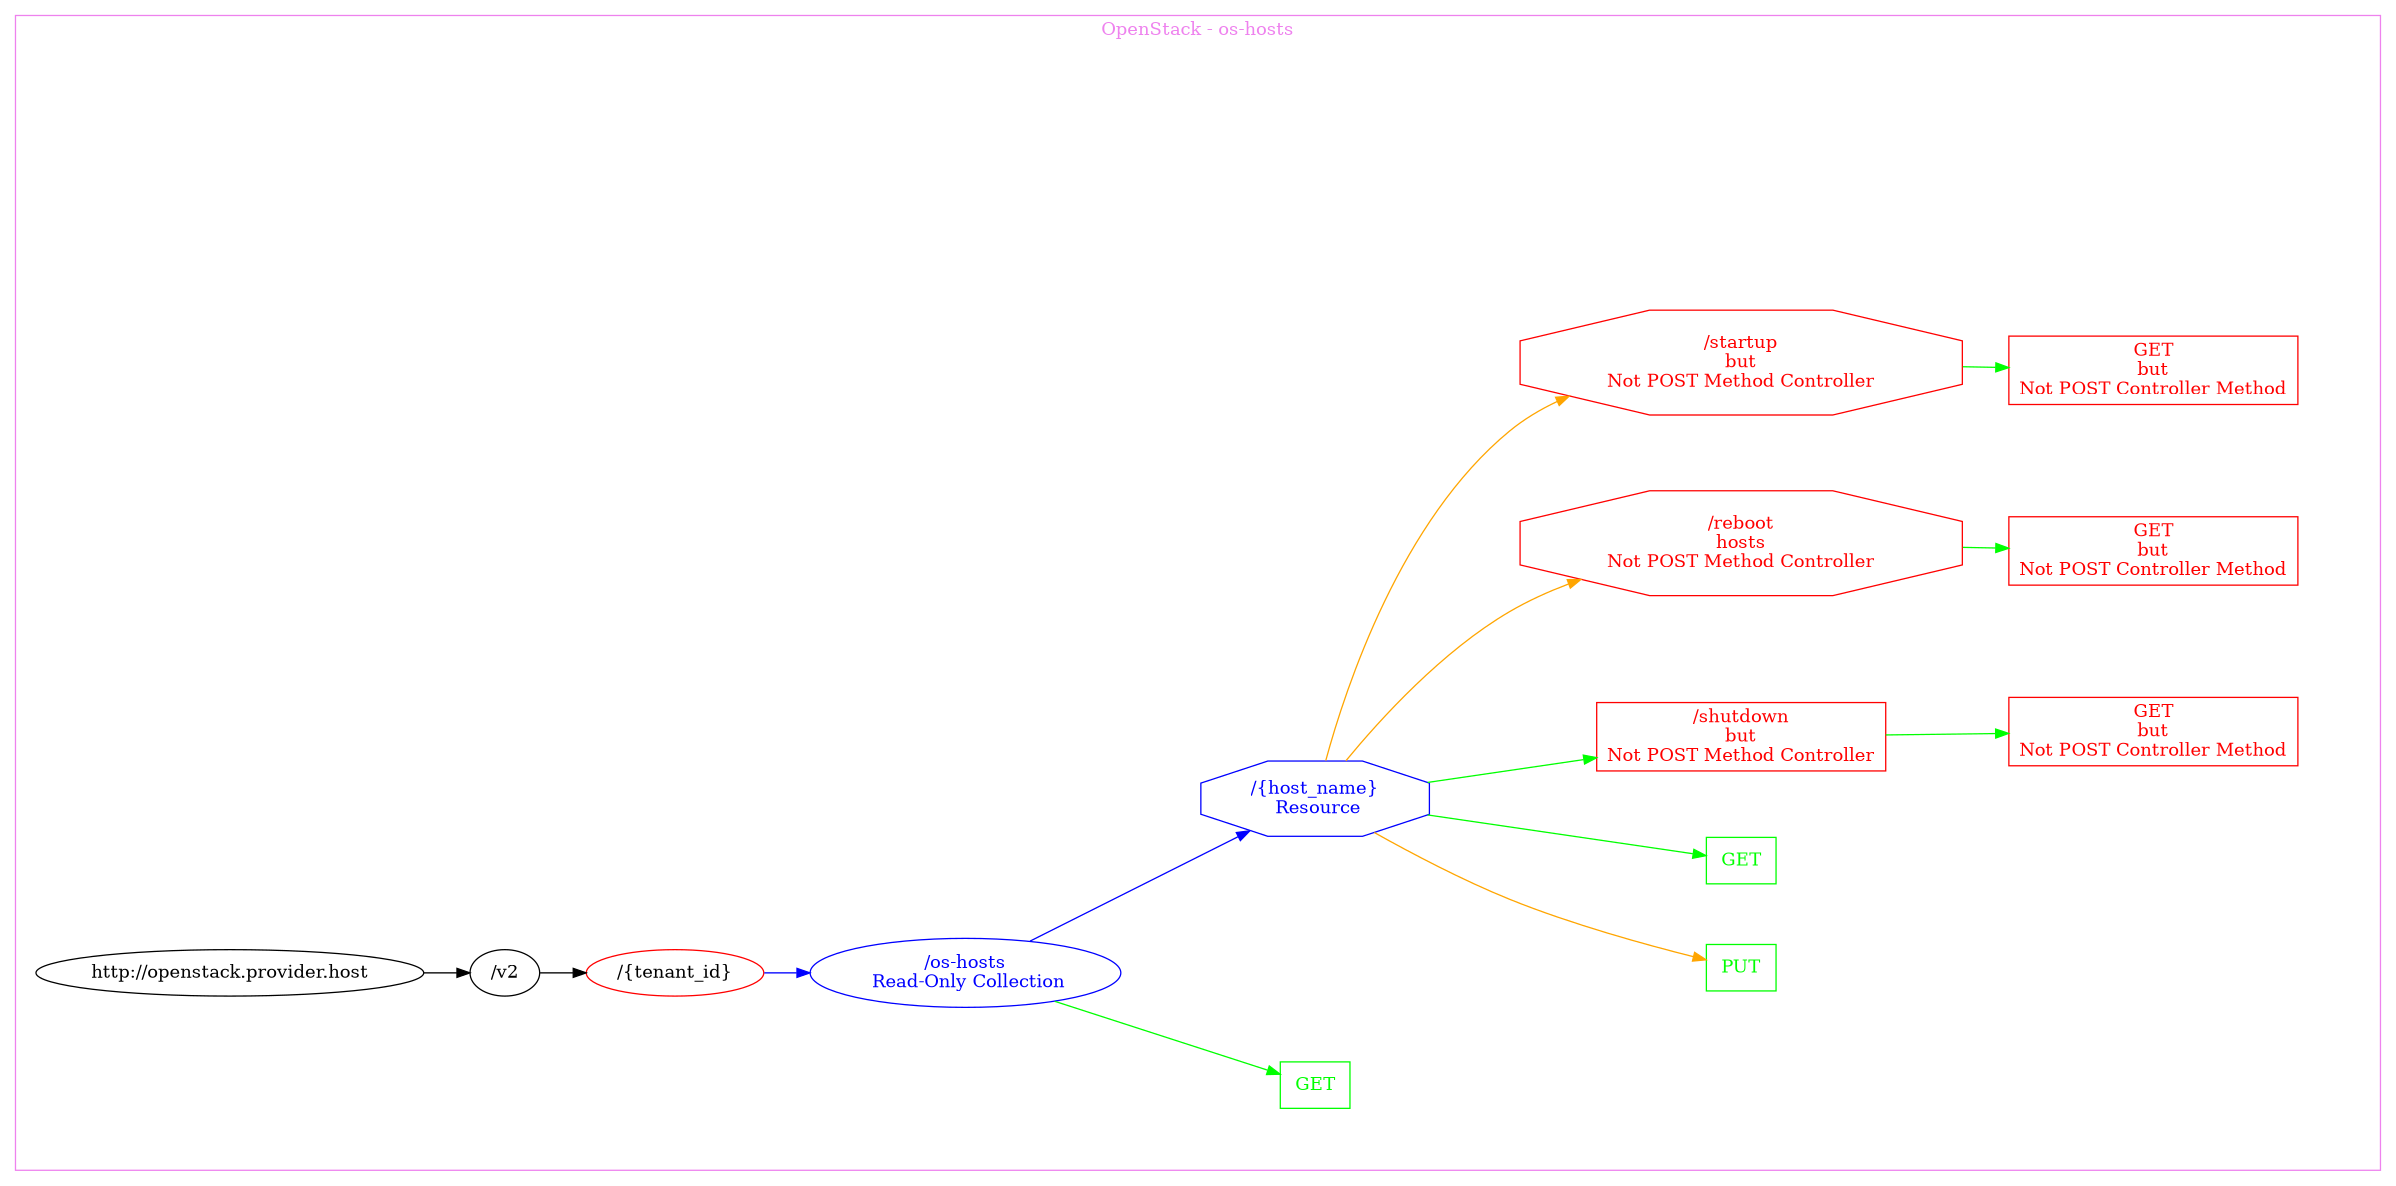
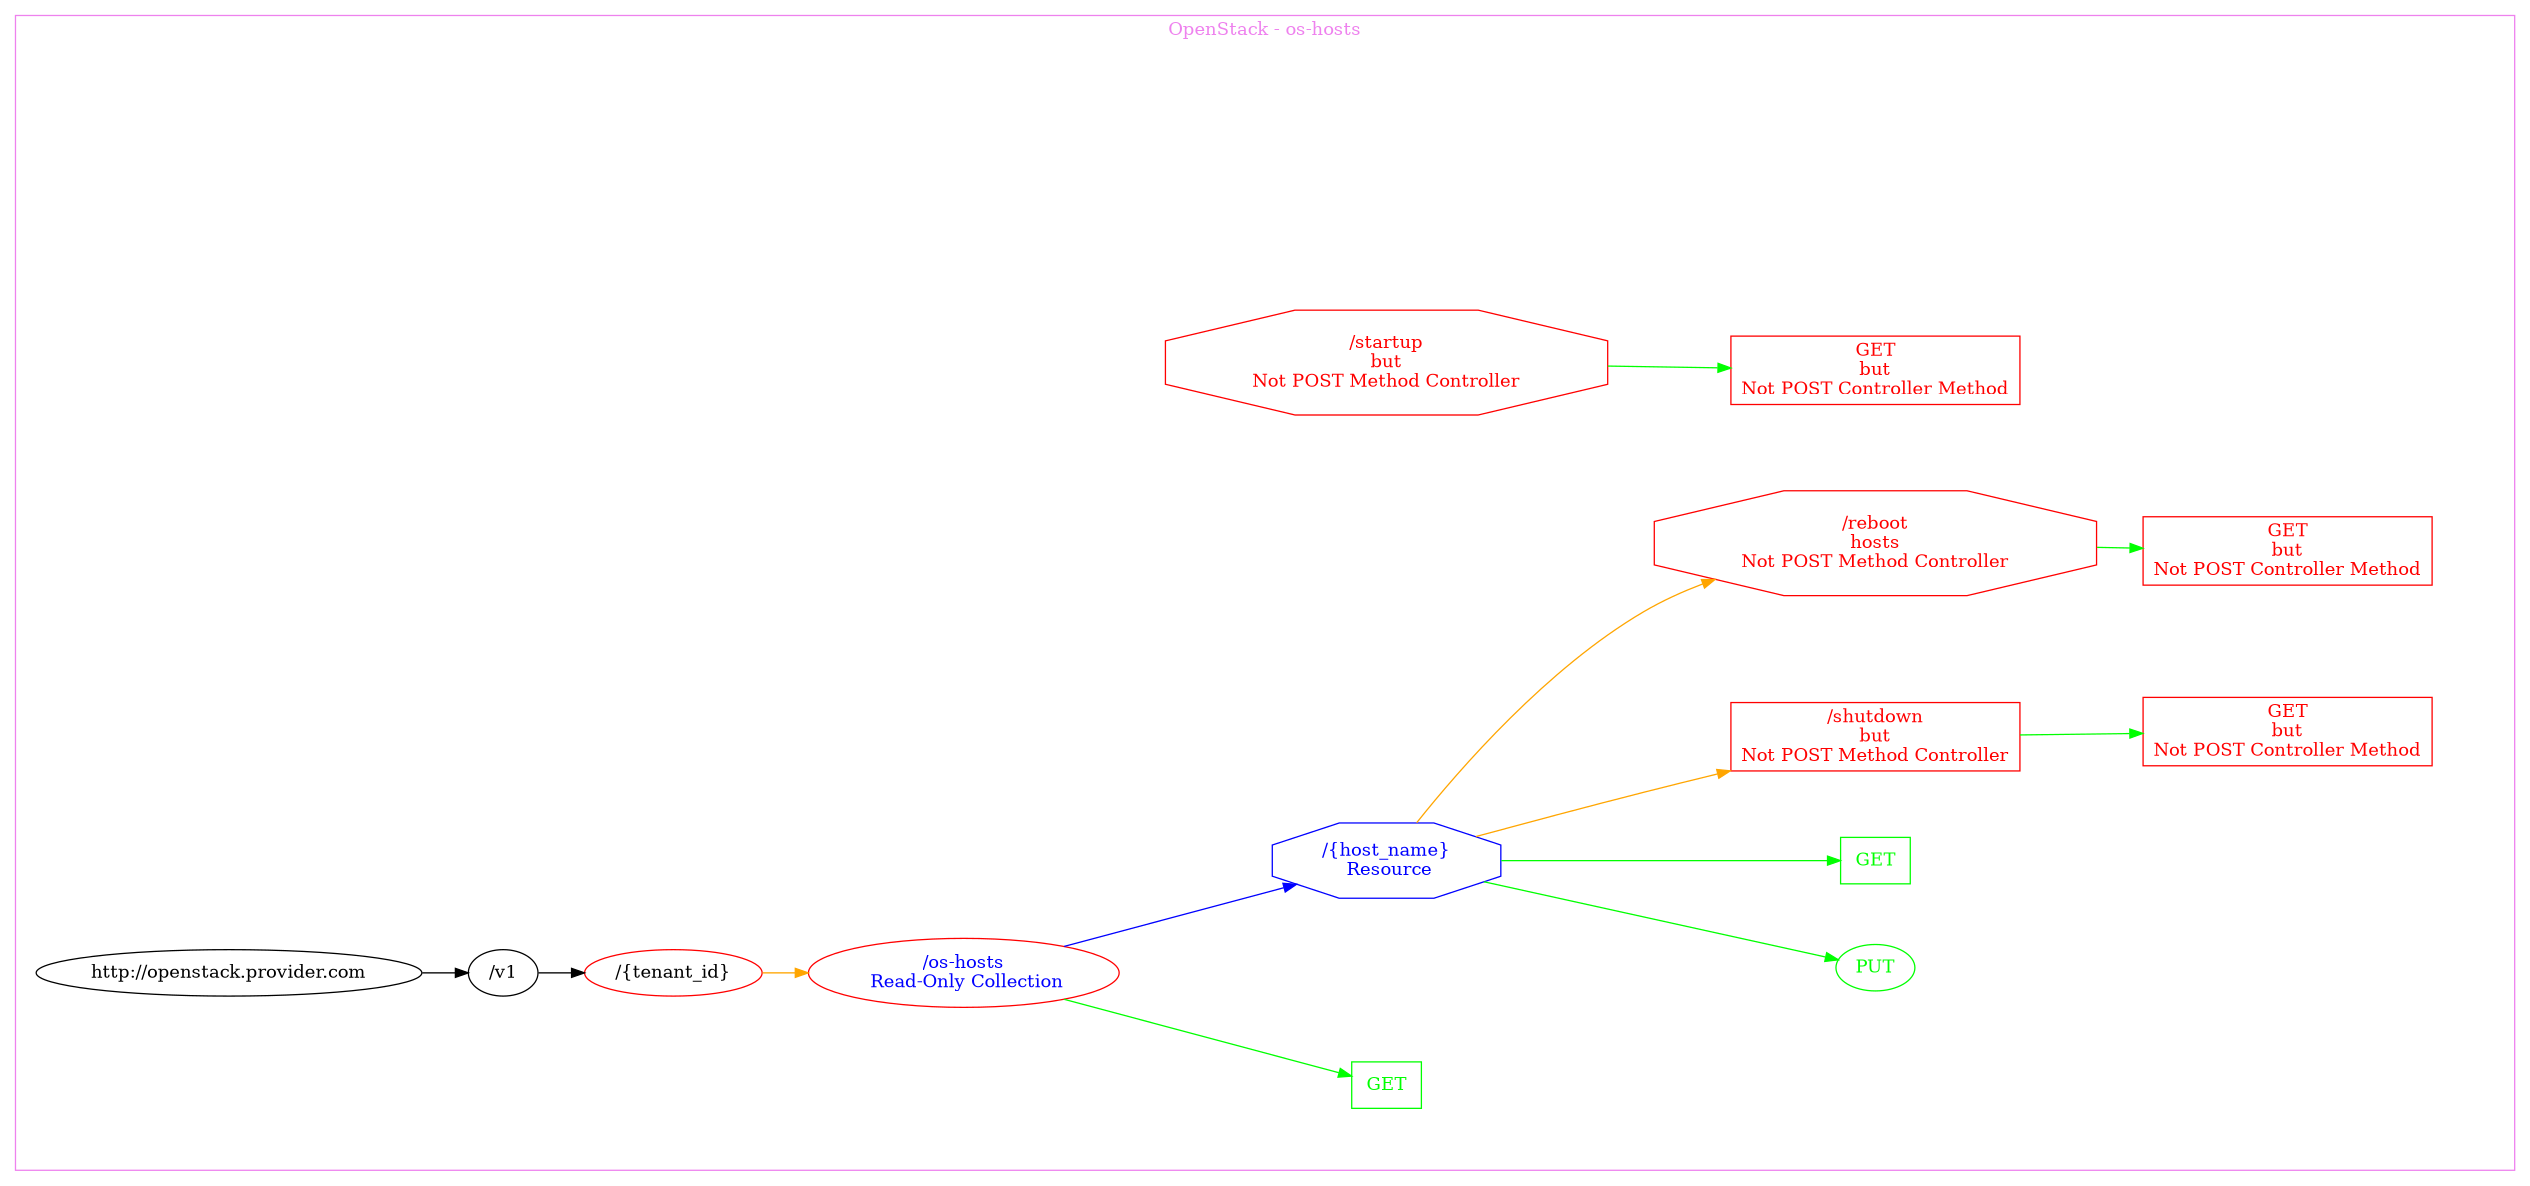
(1408, 558) -> none
(1506, 771) -> (1597, 804)
(1529, 907) -> (1655, 919)
(1741, 968) -> (1875, 968)
(230, 973) -> (229, 973)
(505, 973) -> (503, 973)
(781, 973) -> (779, 973)
(965, 973) -> (964, 973)
